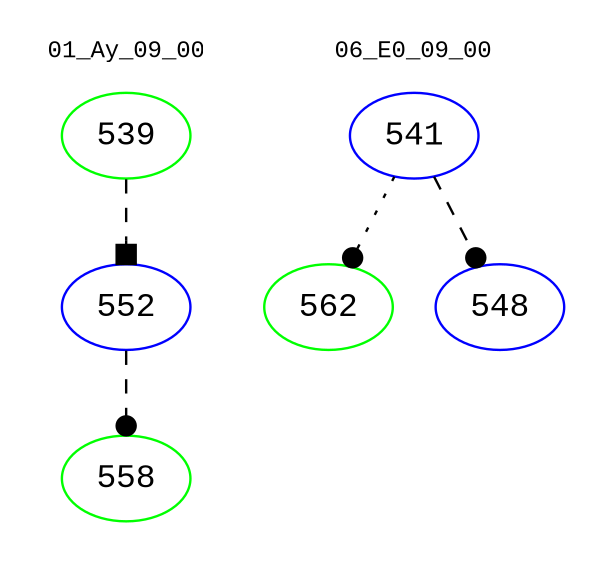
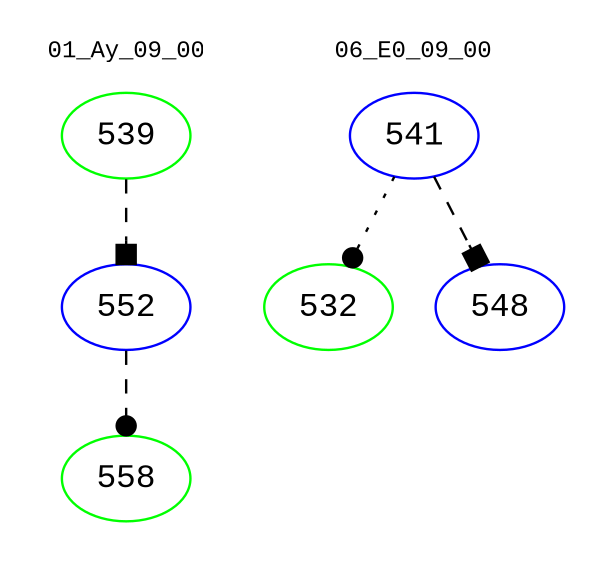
(453, 213) -> (452, 211)
(329, 307) -> (329, 307)
